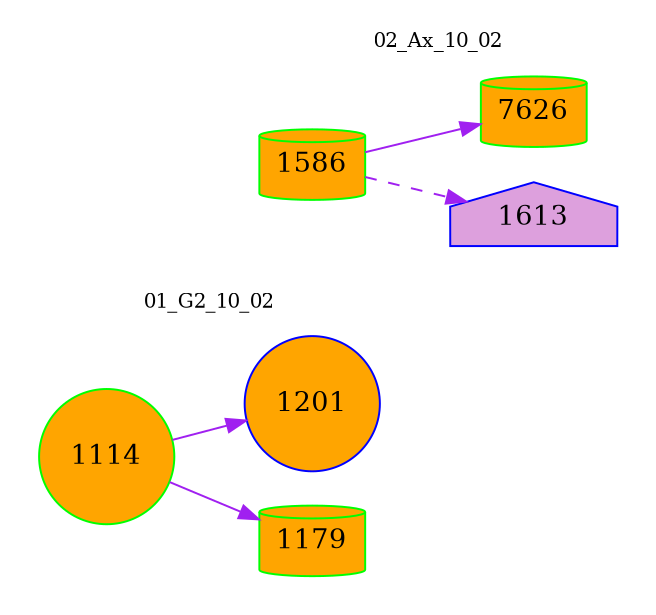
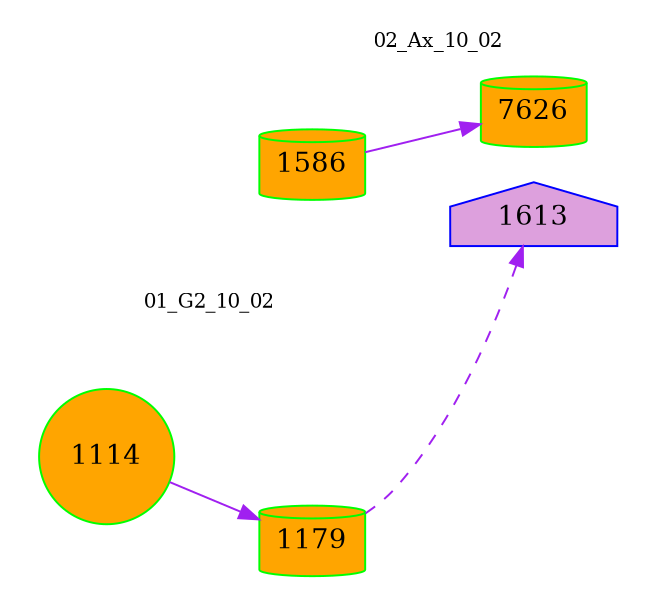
(406, 187) -> (457, 399)
(312, 404) -> none
